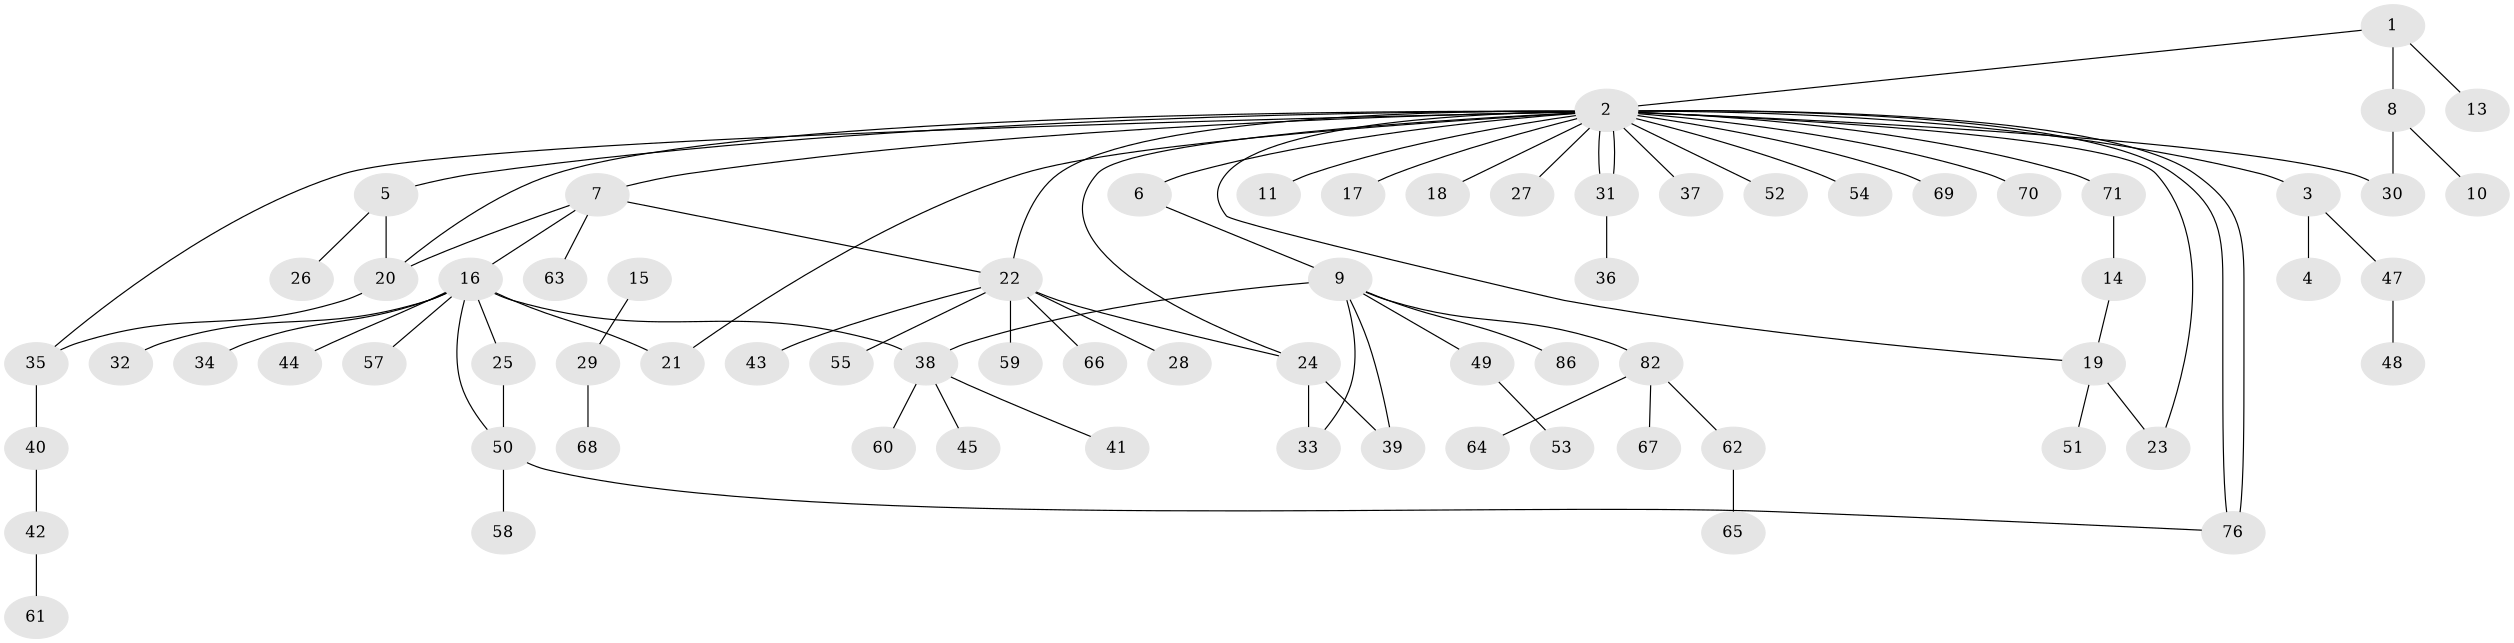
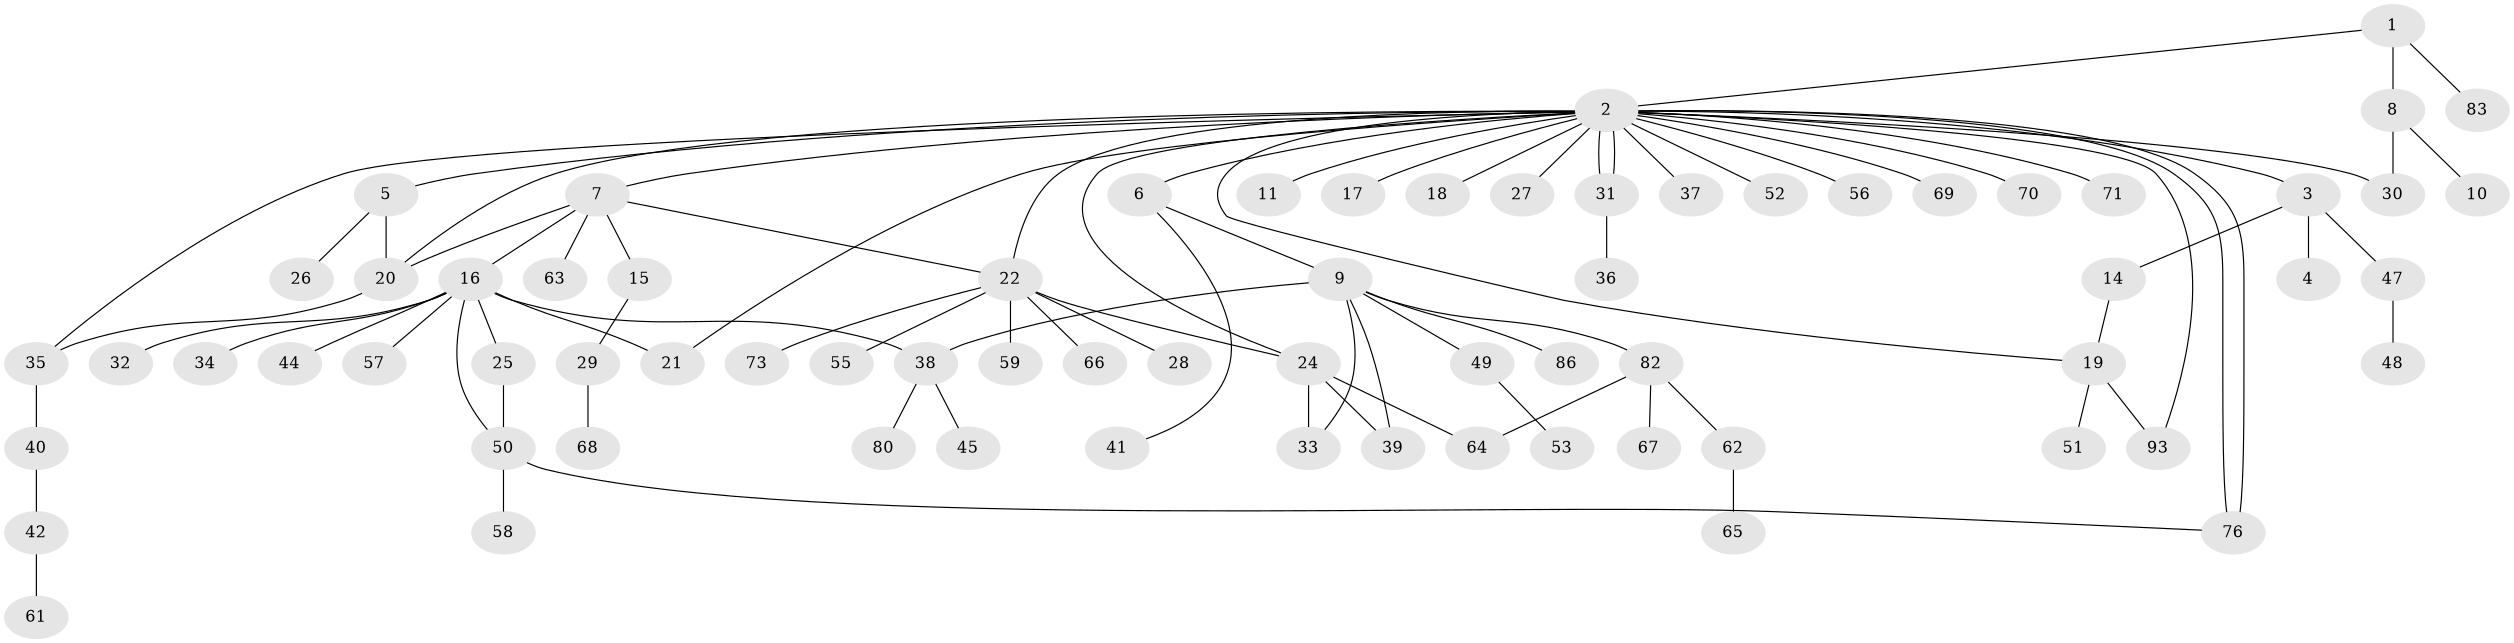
(2477, 110) -> (2477, 110)
(1860, 195) -> (1860, 195)
none -> (619, 237)
(2114, 237) -> (2211, 237)
(757, 364) -> (757, 364)
none -> (1393, 406)
(1020, 408) -> (1227, 322)
(884, 448) -> (884, 448)
(2158, 448) -> (2158, 448)
